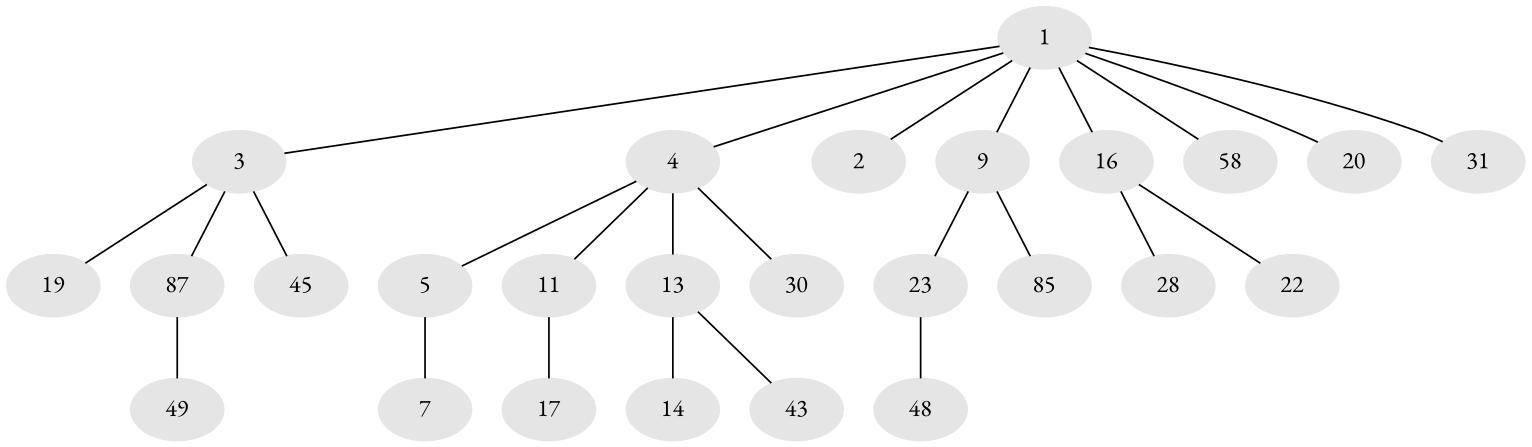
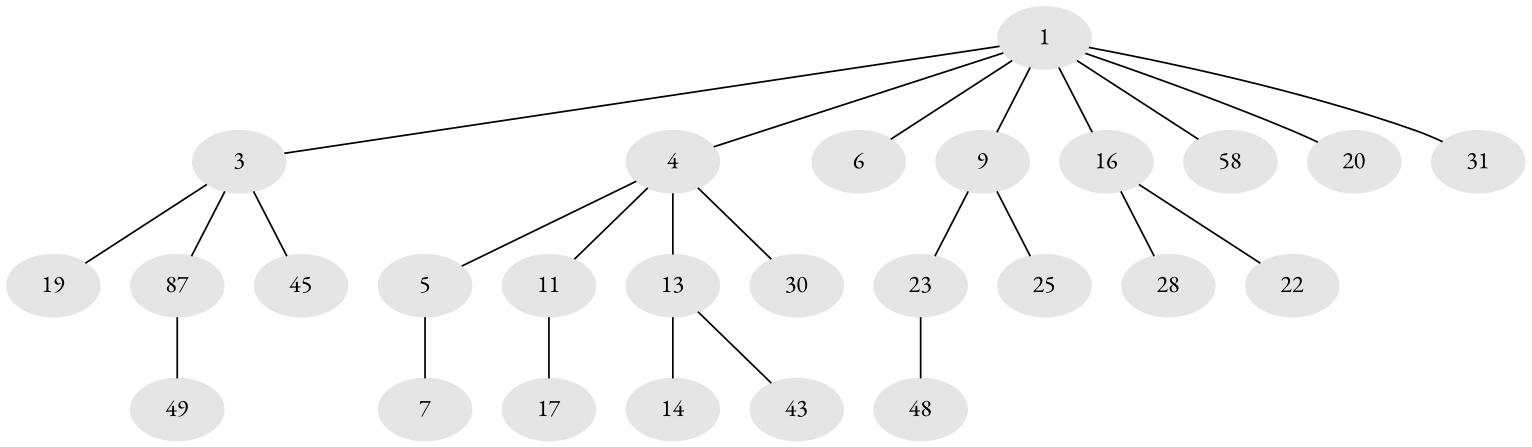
(859, 162) -> (859, 162)
(1045, 286) -> (1045, 286)
